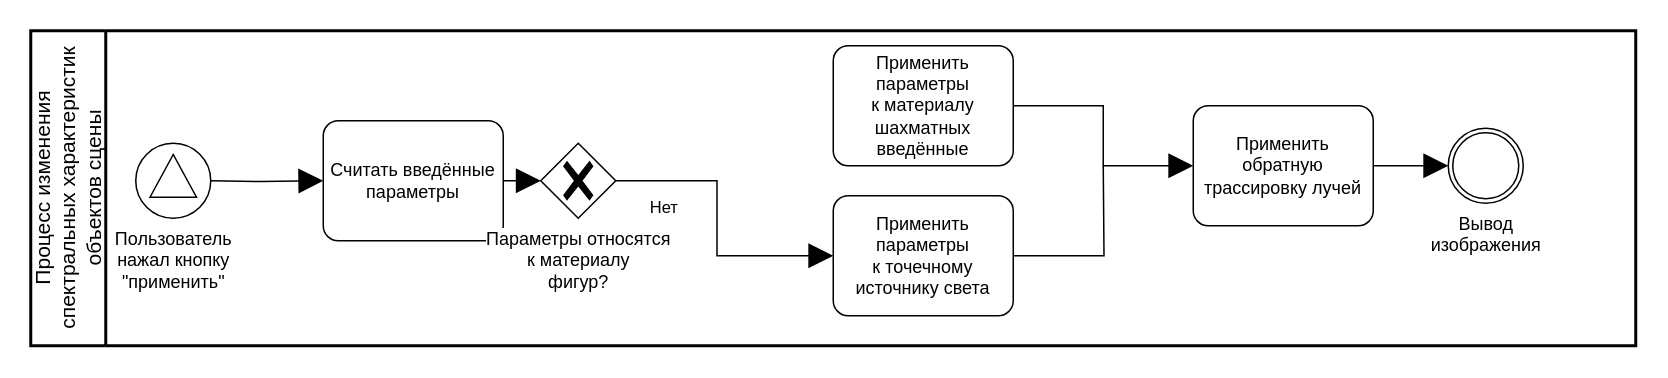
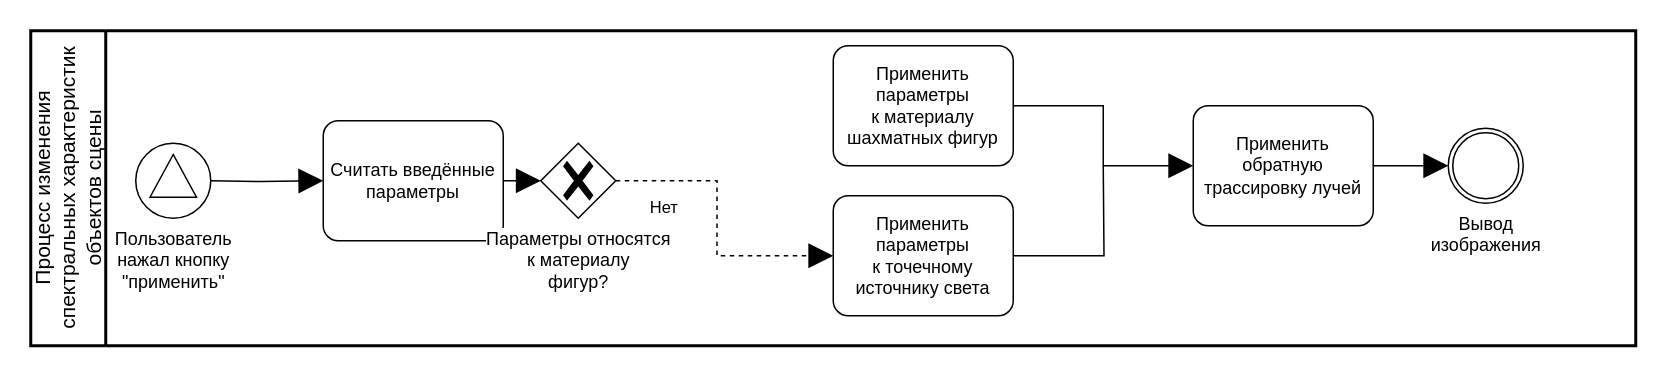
(923, 106) -> (923, 106)
(717, 215) -> (717, 215)
